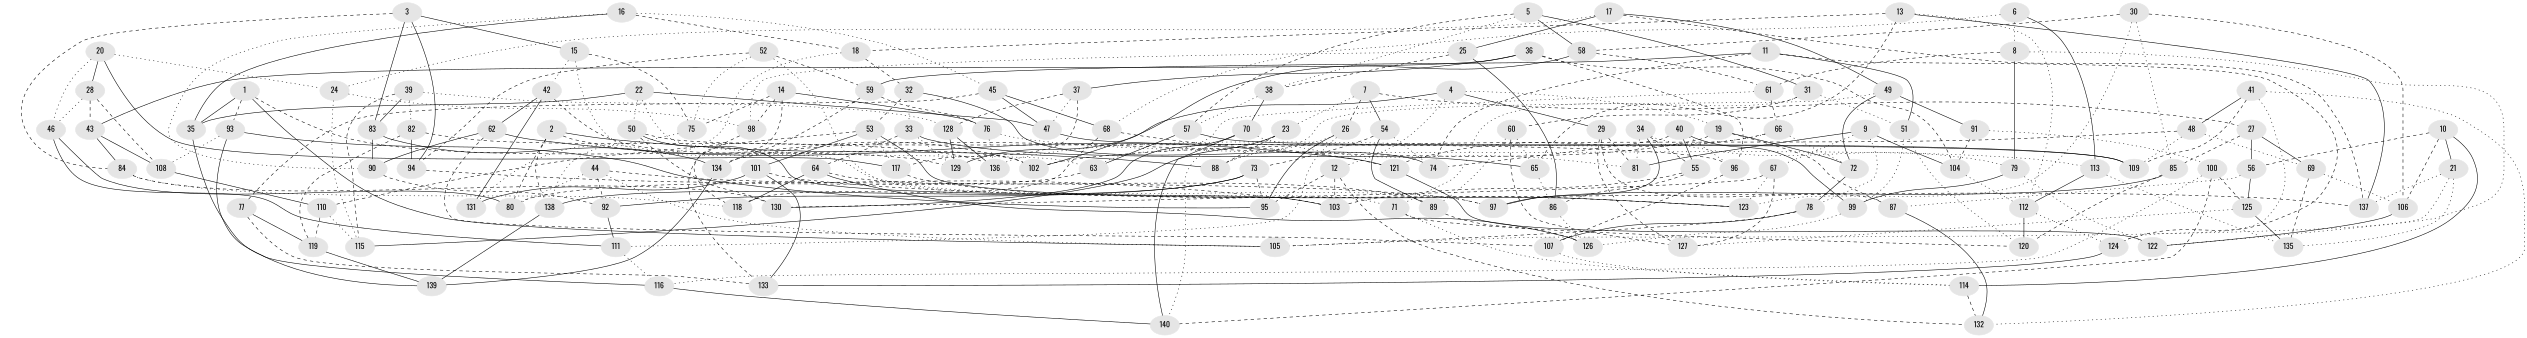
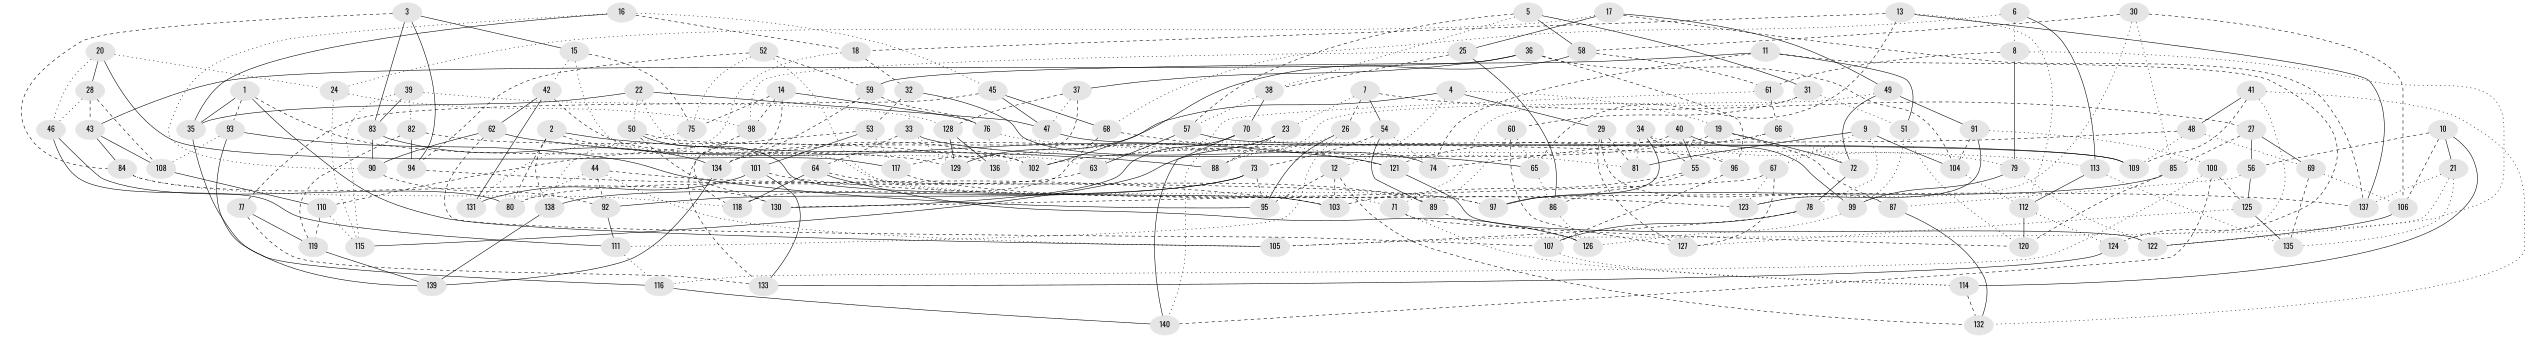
(348, 153) -> (348, 153)
(1297, 198) -> (1888, 198)
